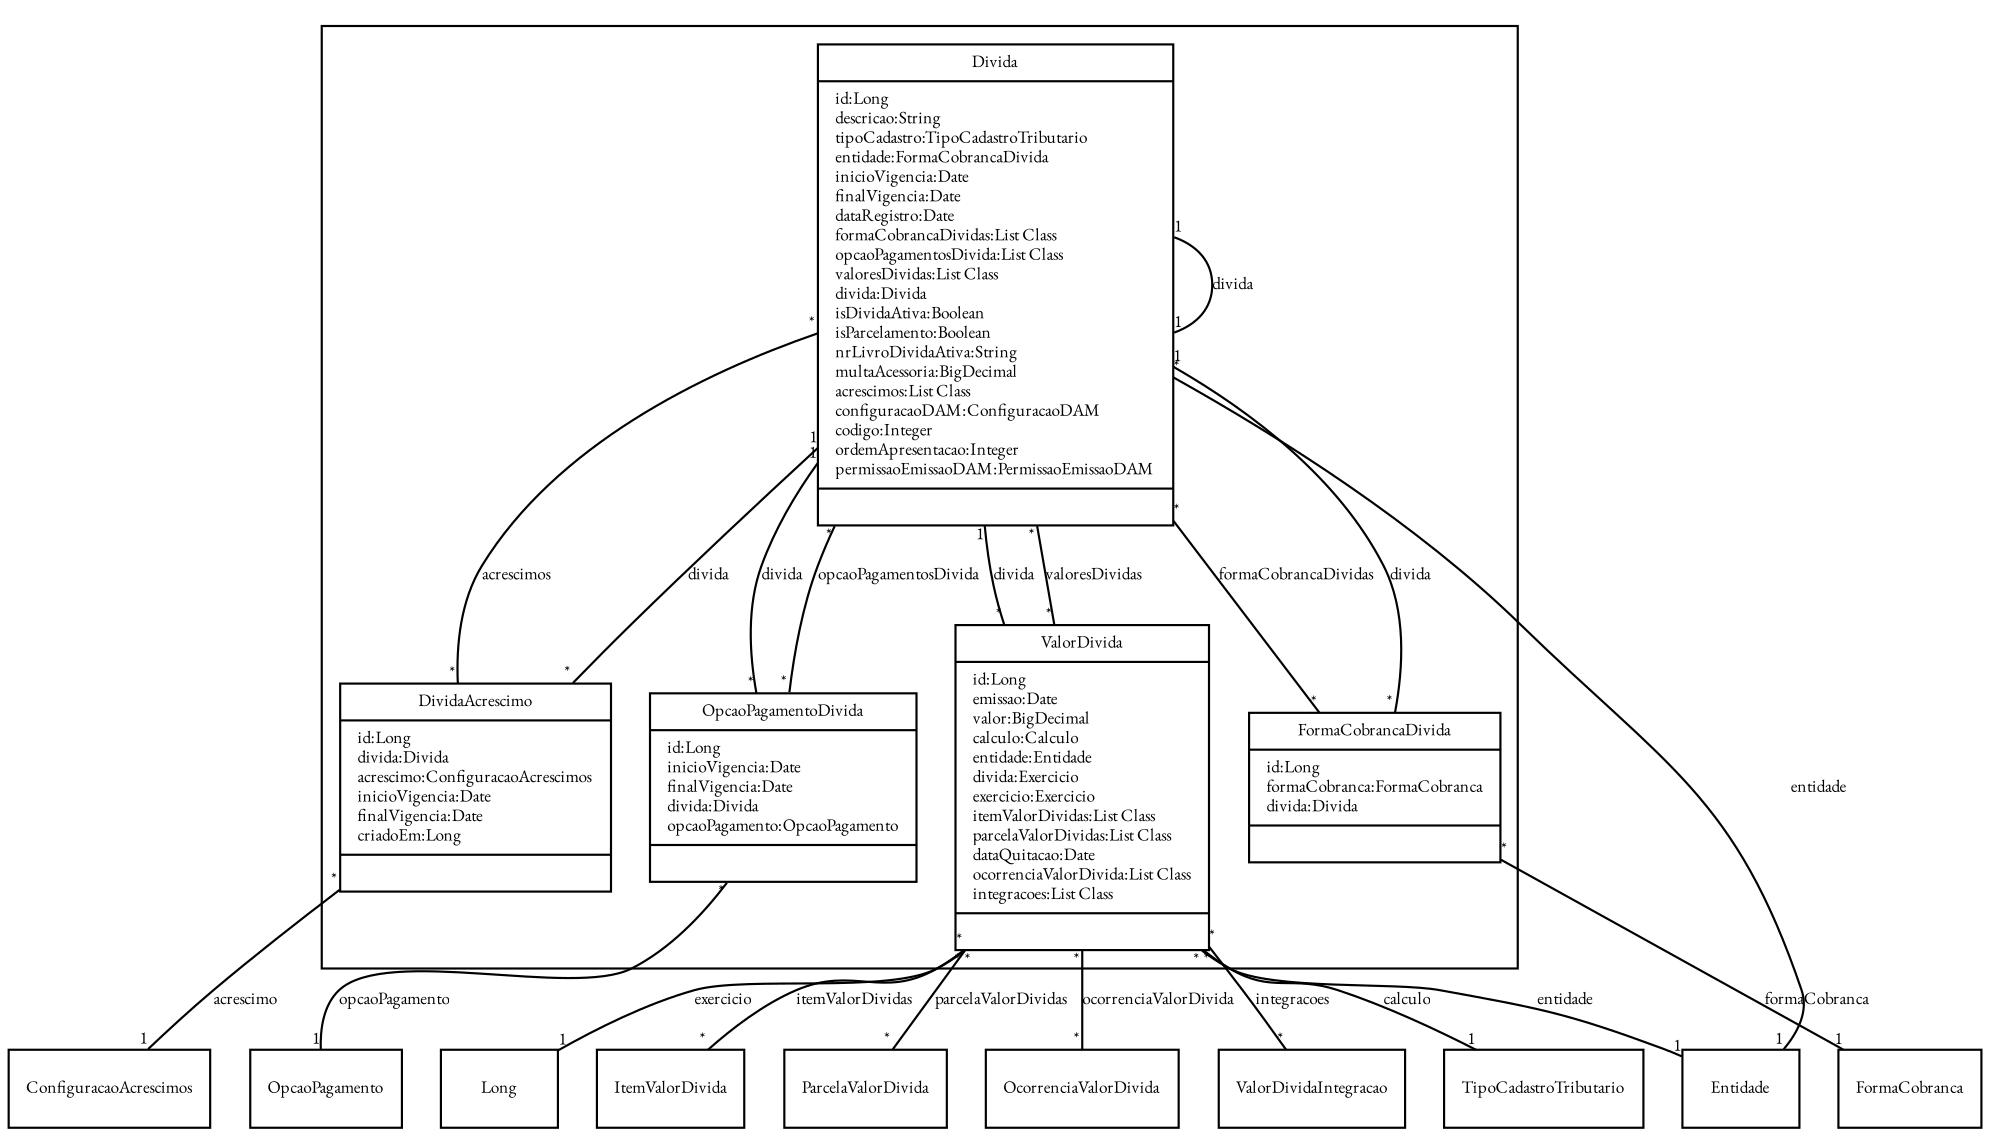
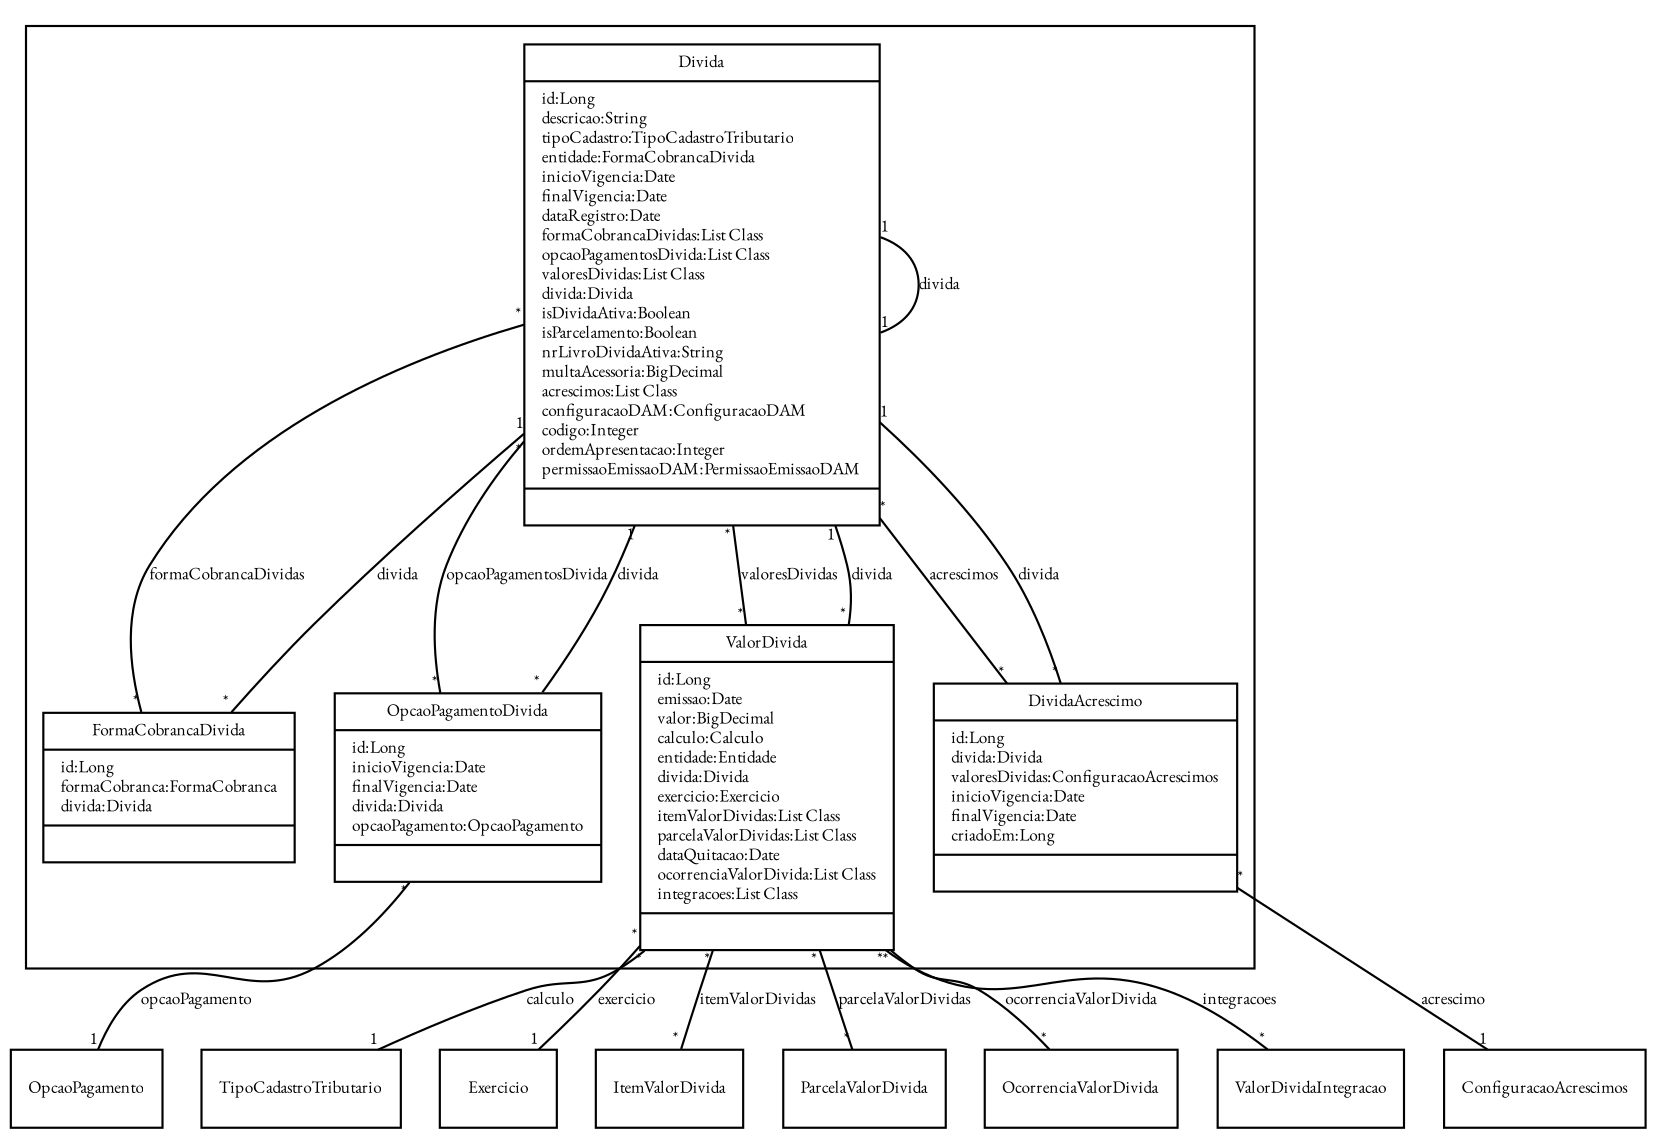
(476, 777) -> (1086, 777)
(1026, 777) -> (704, 777)
(499, 1089) -> (498, 1089)
(1741, 1089) -> none
(1910, 1089) -> none
